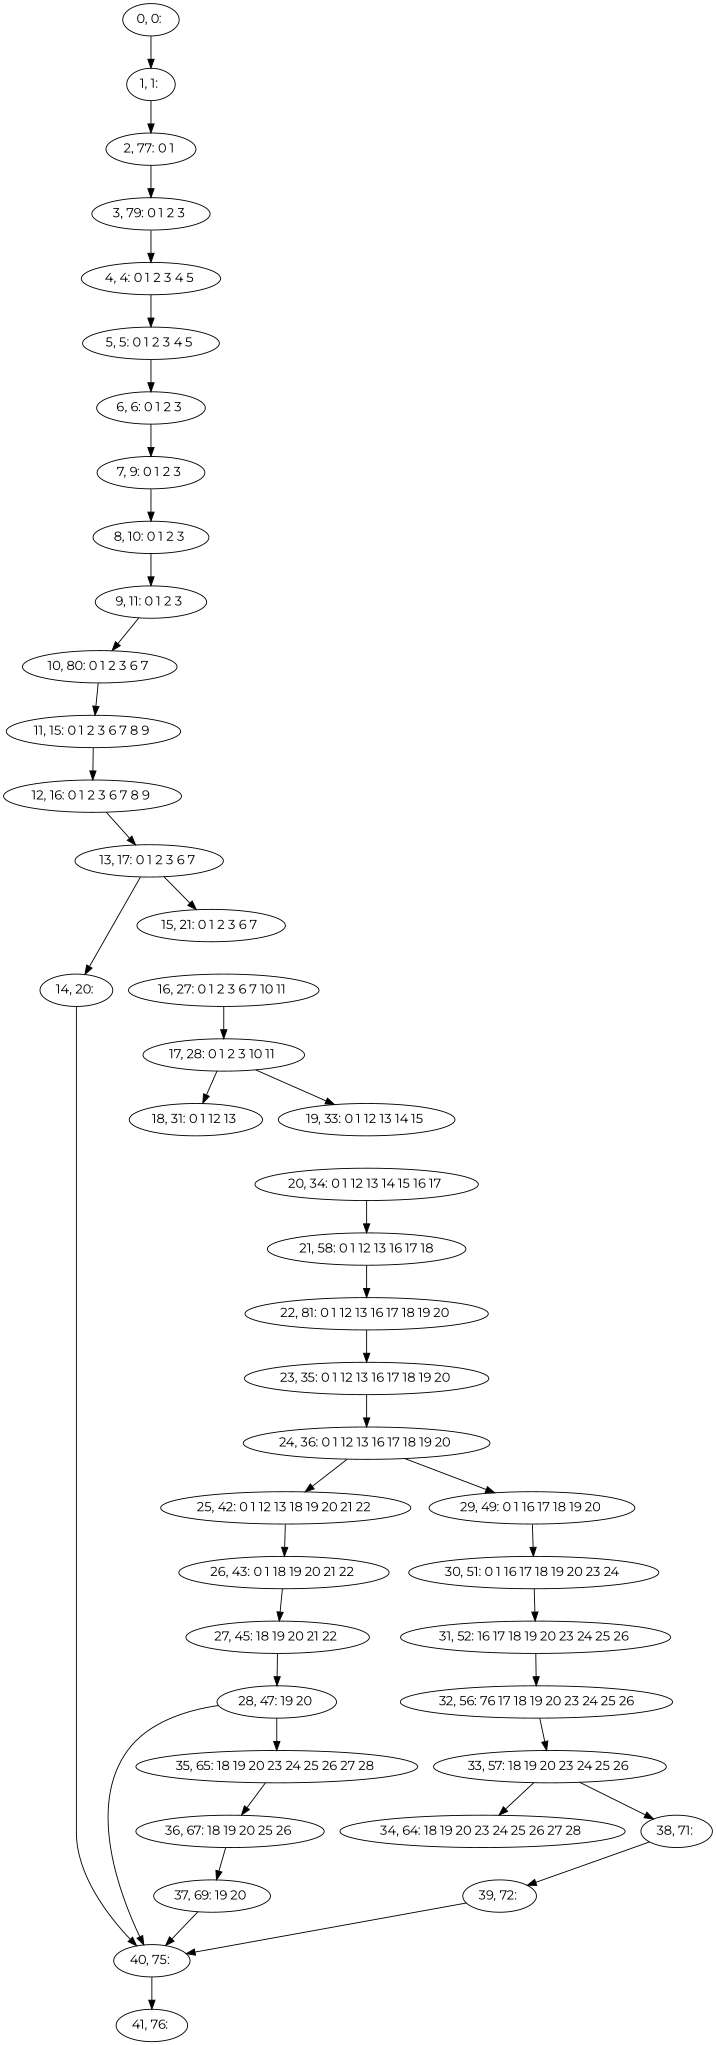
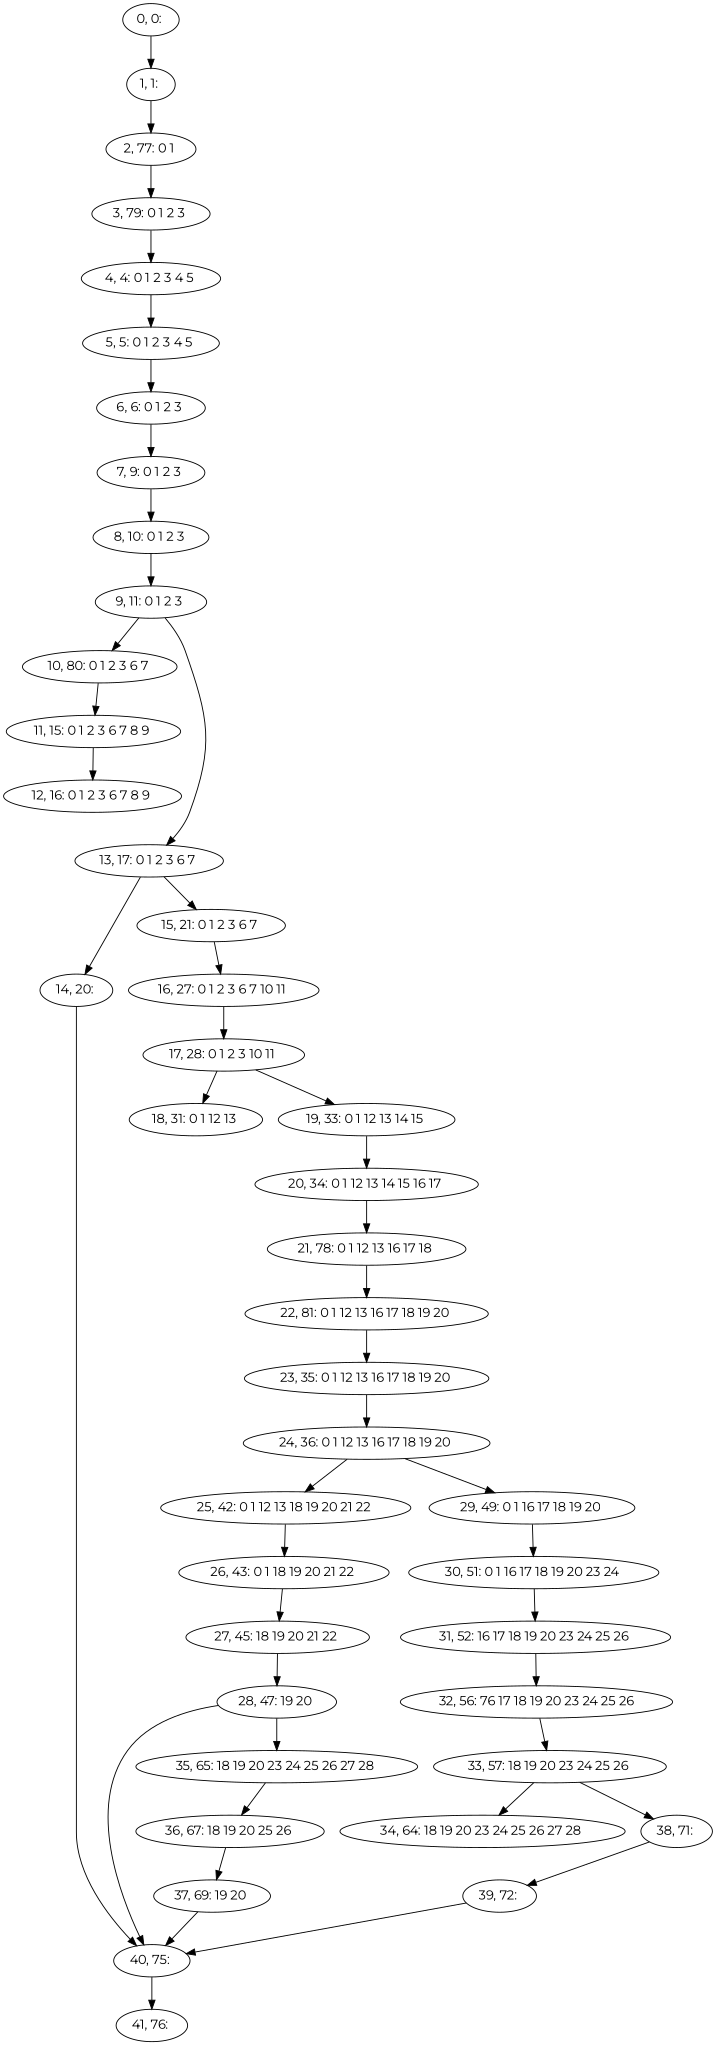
(118, 825) -> (205, 727)
none -> (217, 954)
none -> (367, 1148)
(367, 1249) -> (367, 1249)
